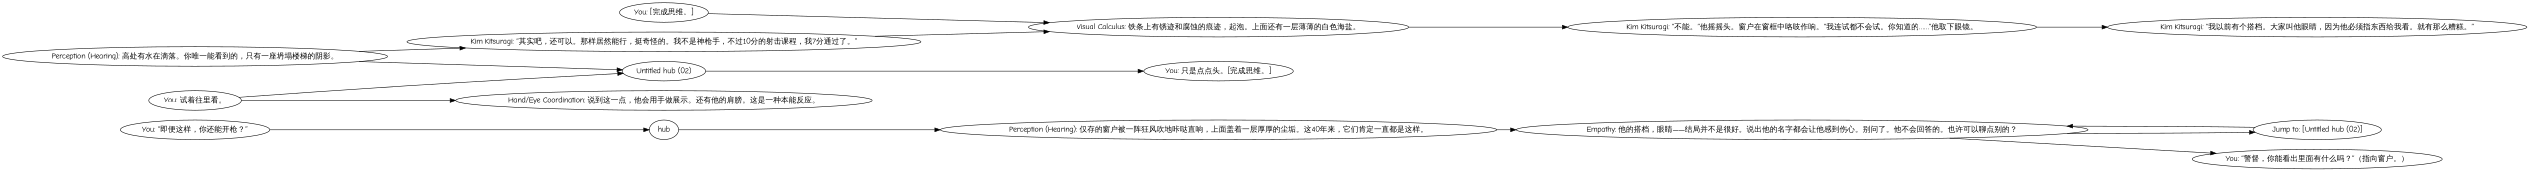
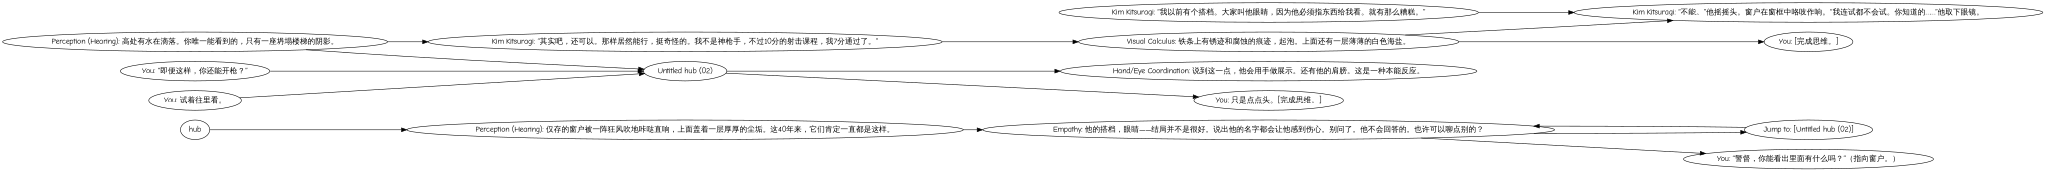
(876, 18) -> (1609, 42)
(2069, 27) -> (1523, 12)
(346, 100) -> (891, 71)
(457, 130) -> (454, 71)
